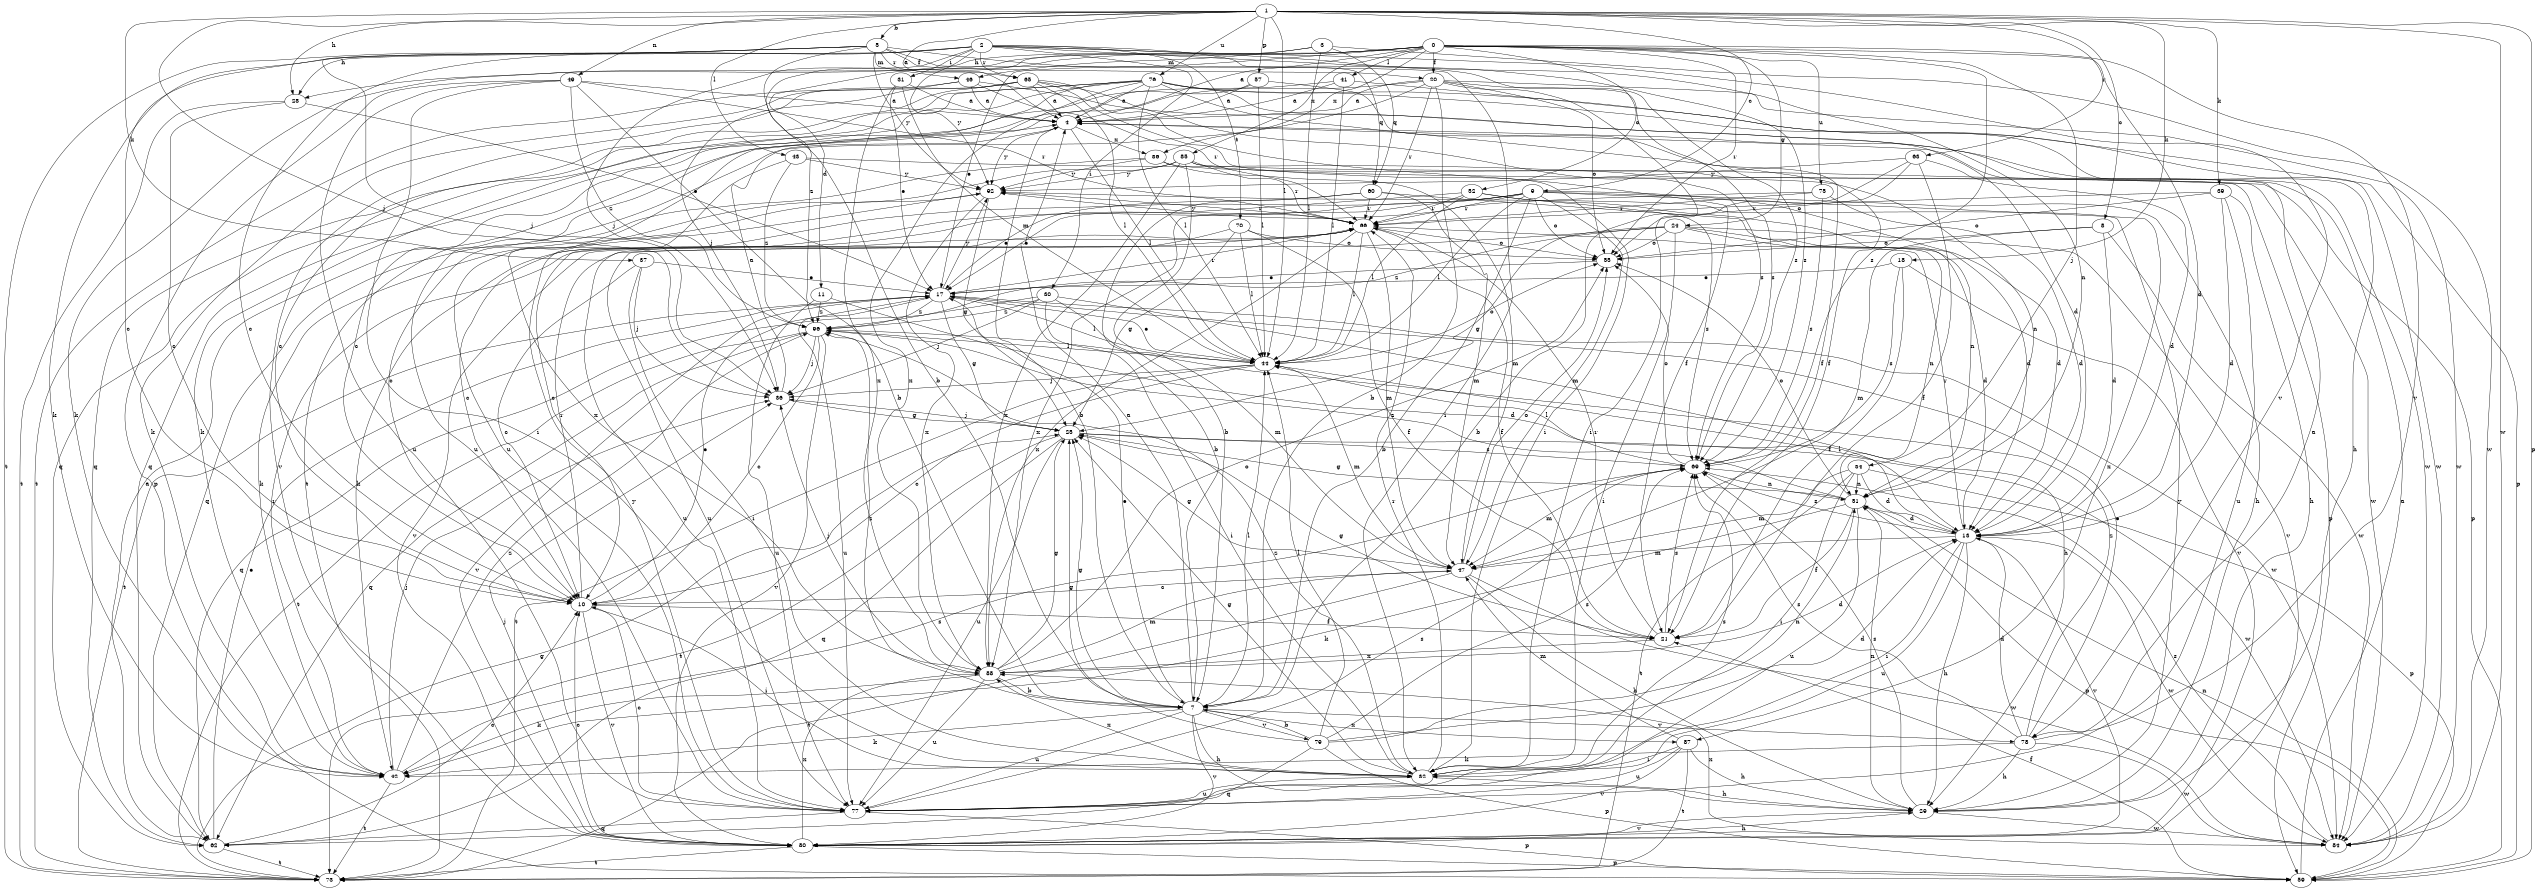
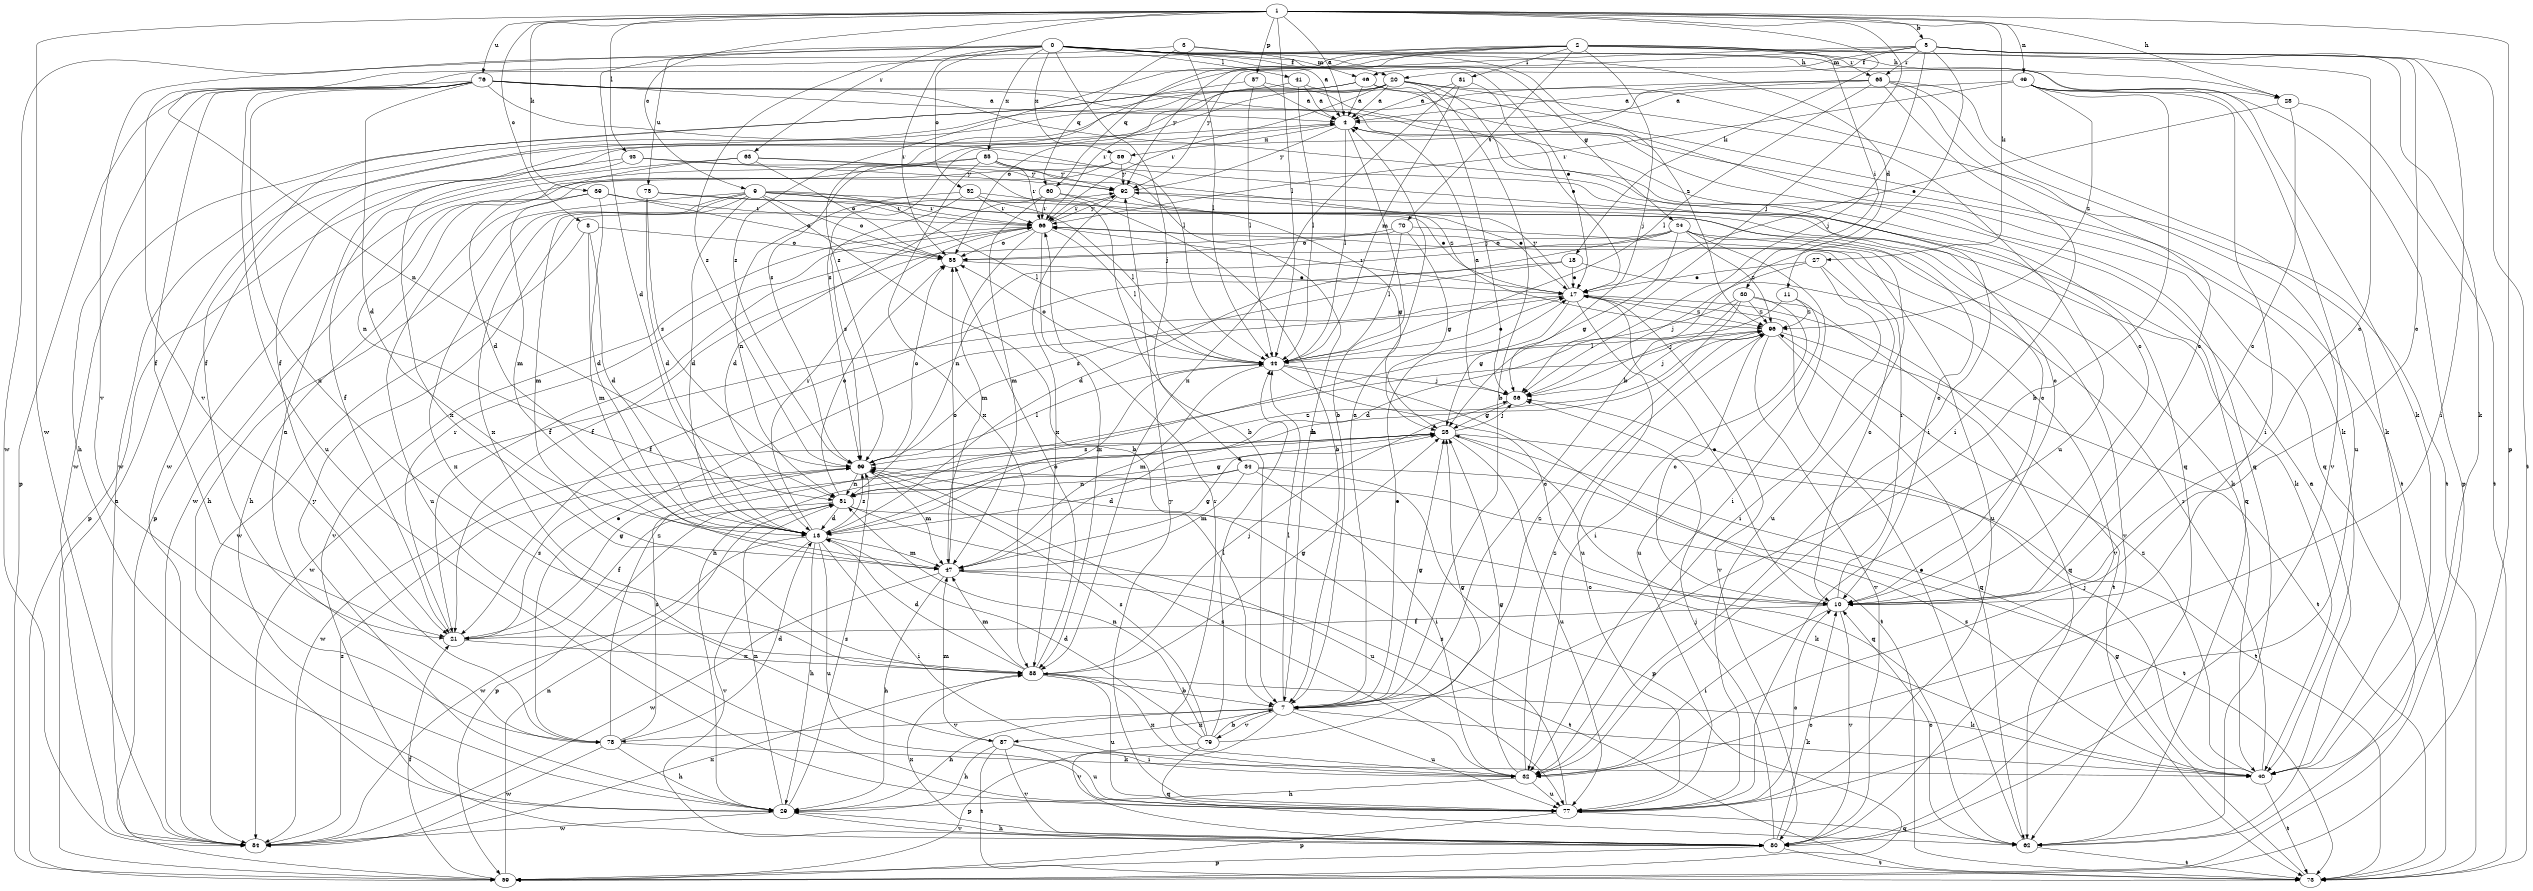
(643, 260) -> (1816, 260)
(1098, 338) -> none
(394, 777) -> (2261, 777)
